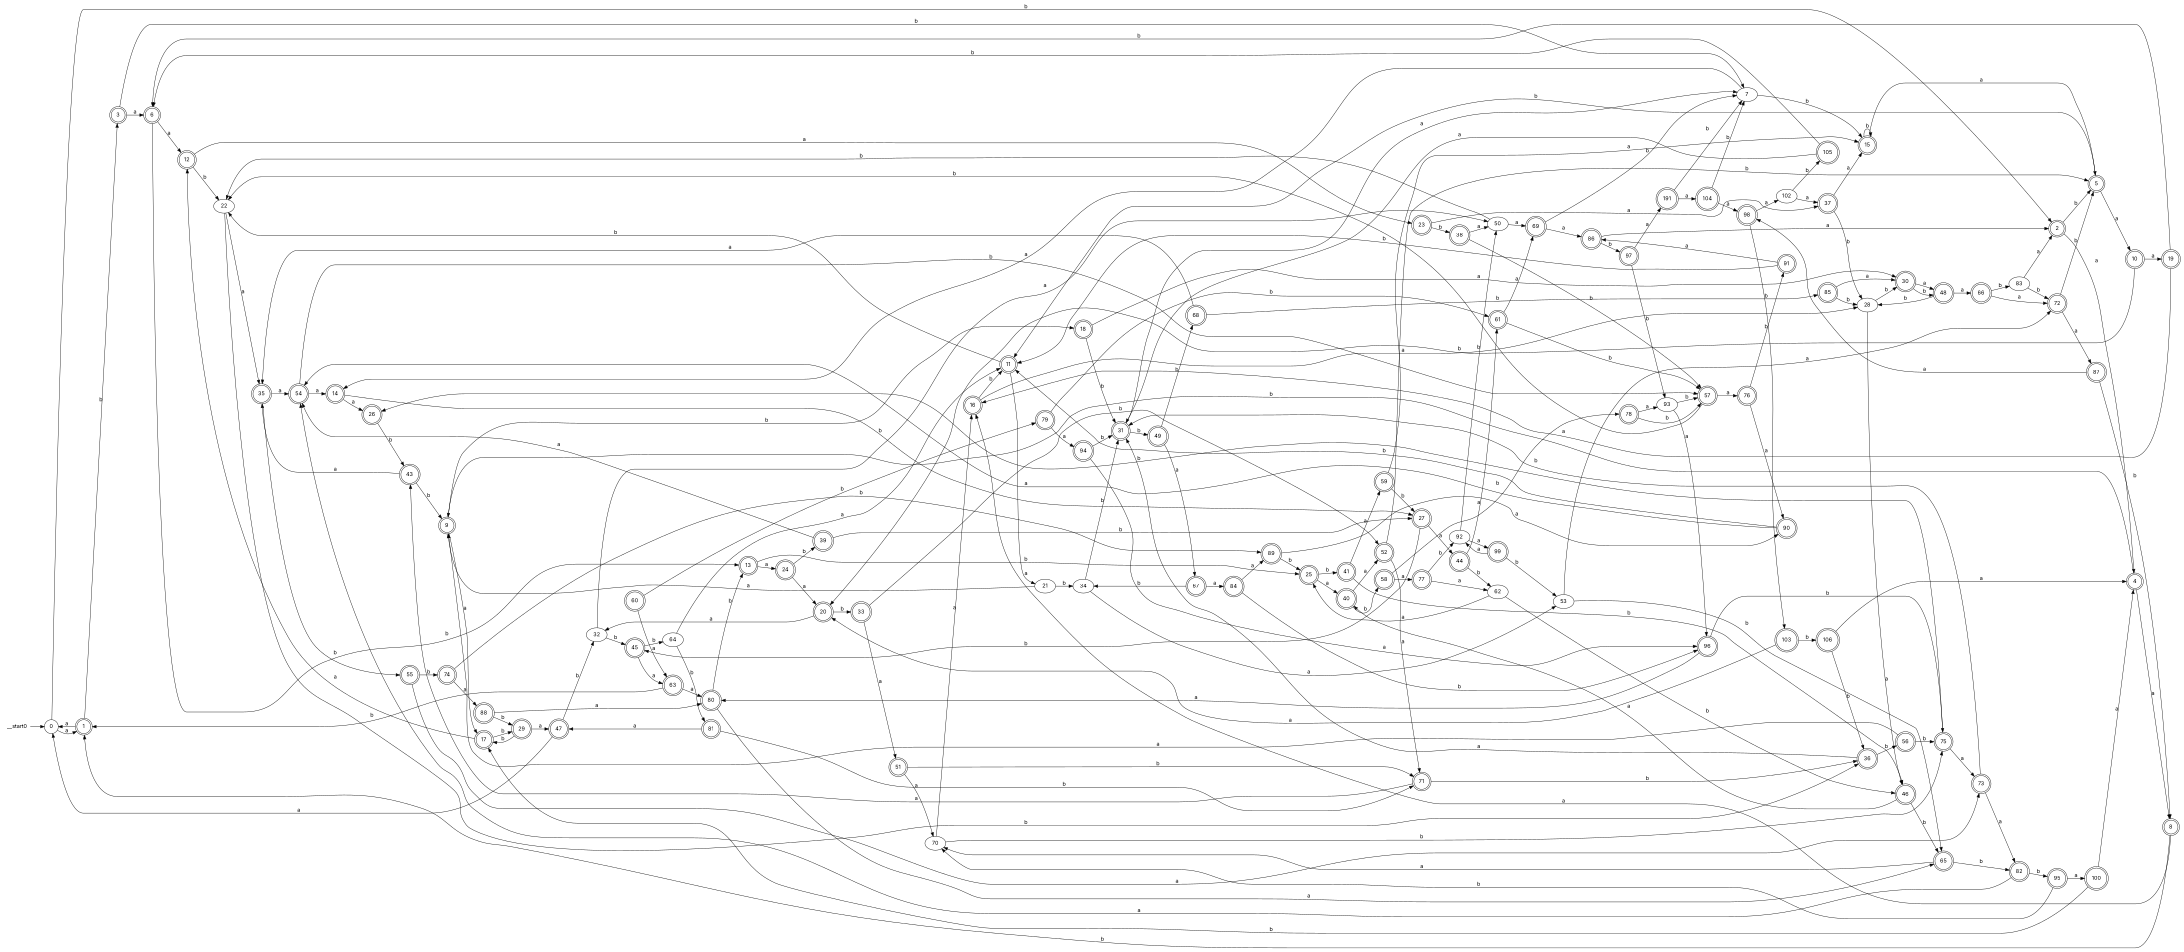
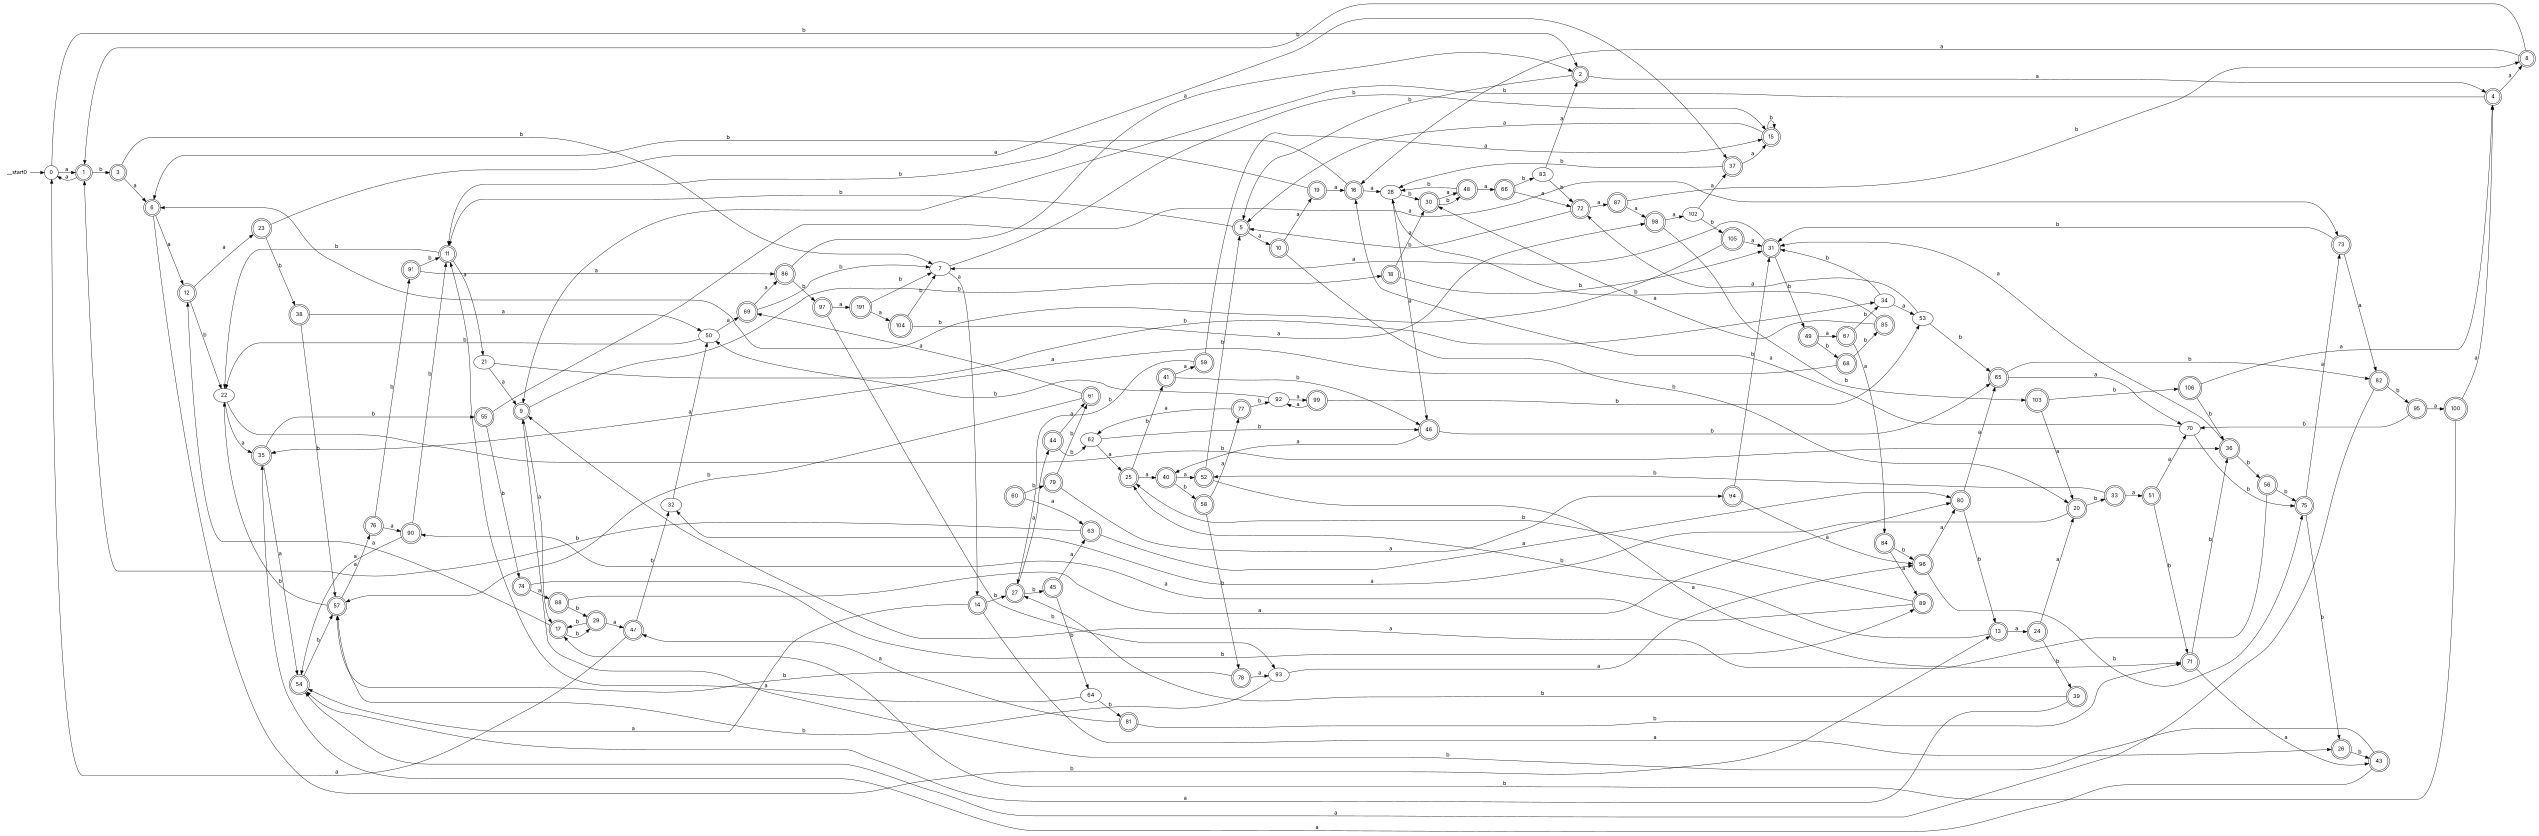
(315, 394) -> (663, 732)
(614, 641) -> none
